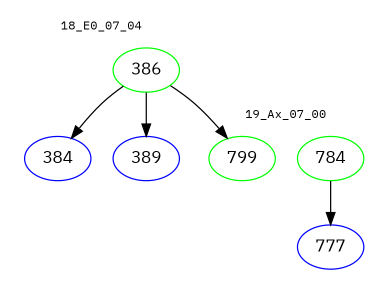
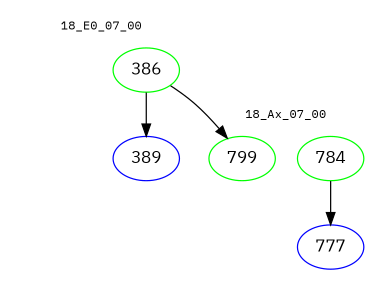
(102, 26) -> (102, 26)
(286, 115) -> (286, 115)
(58, 159) -> none
